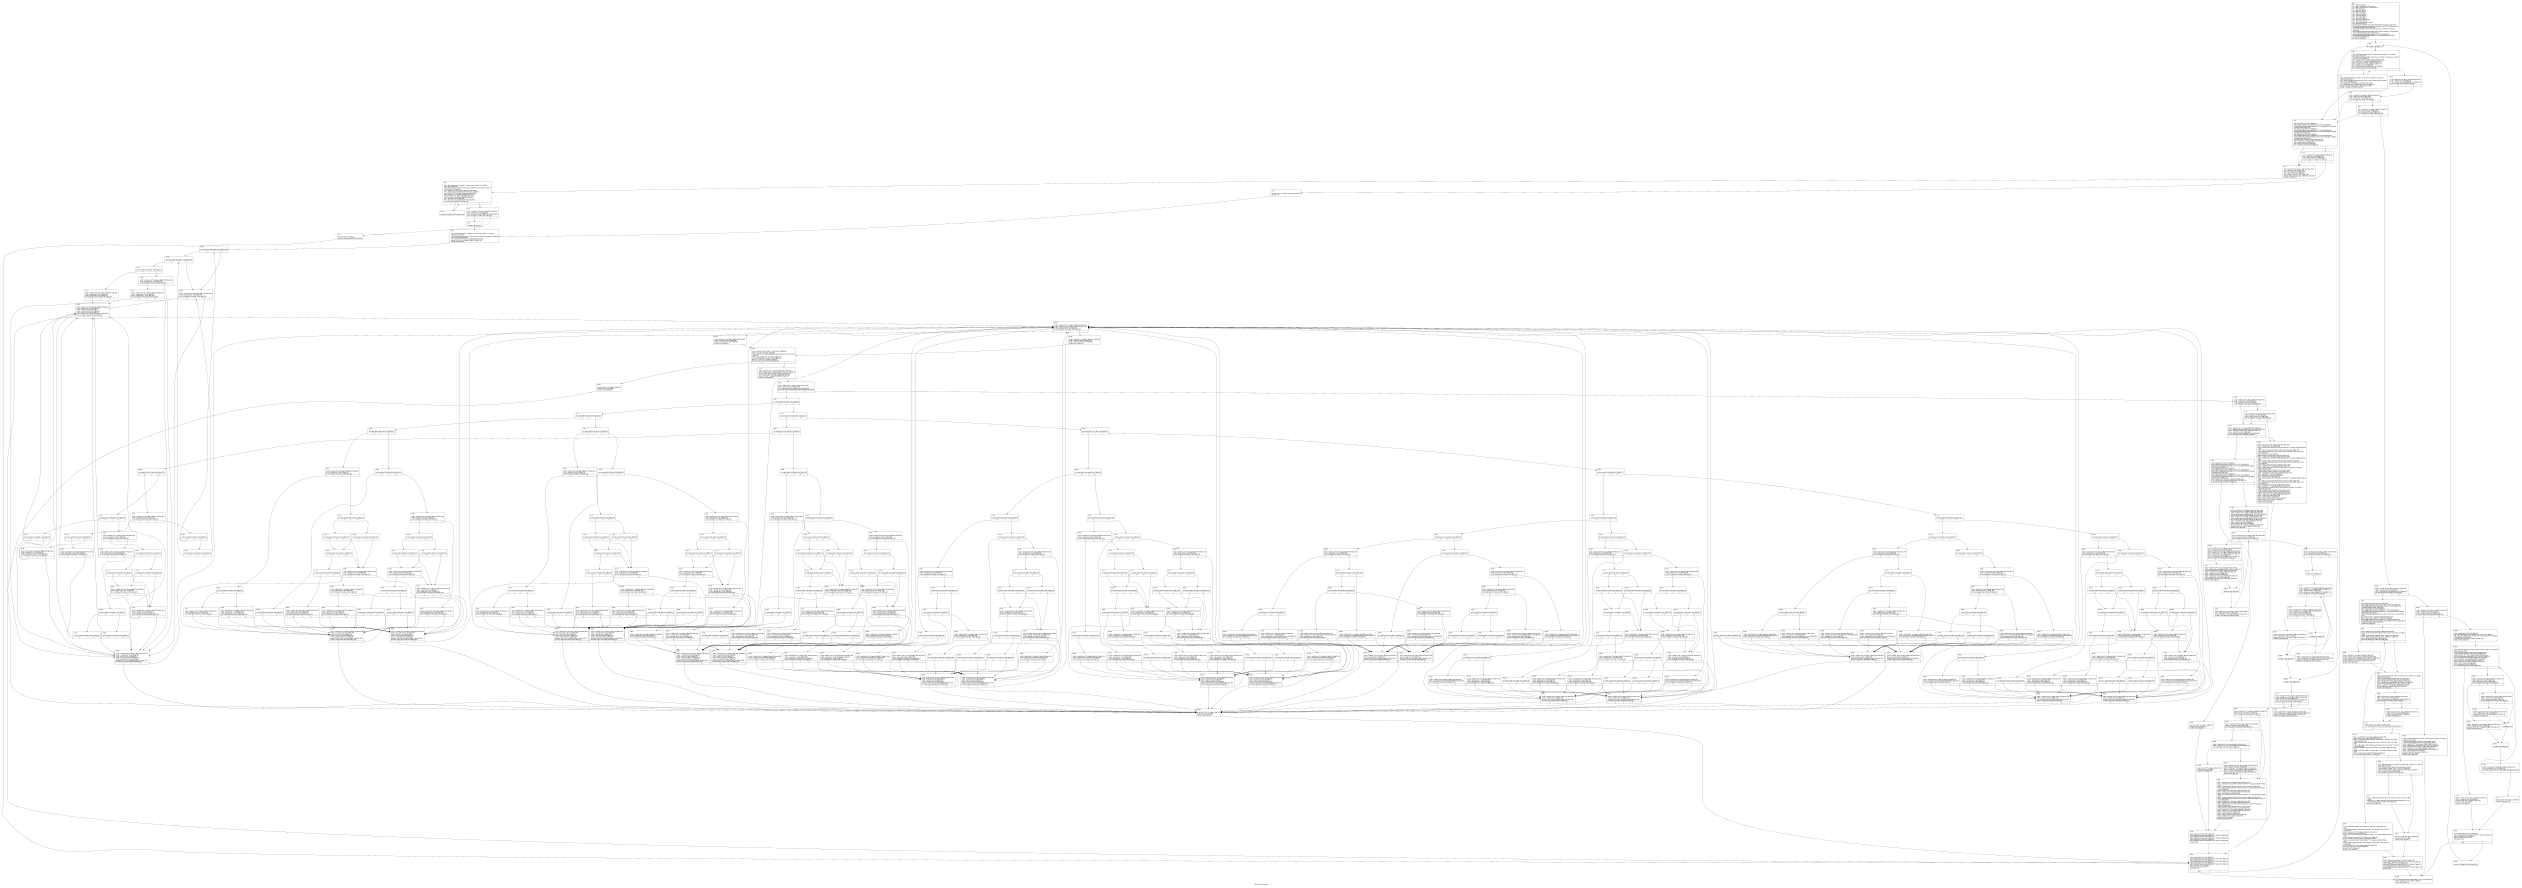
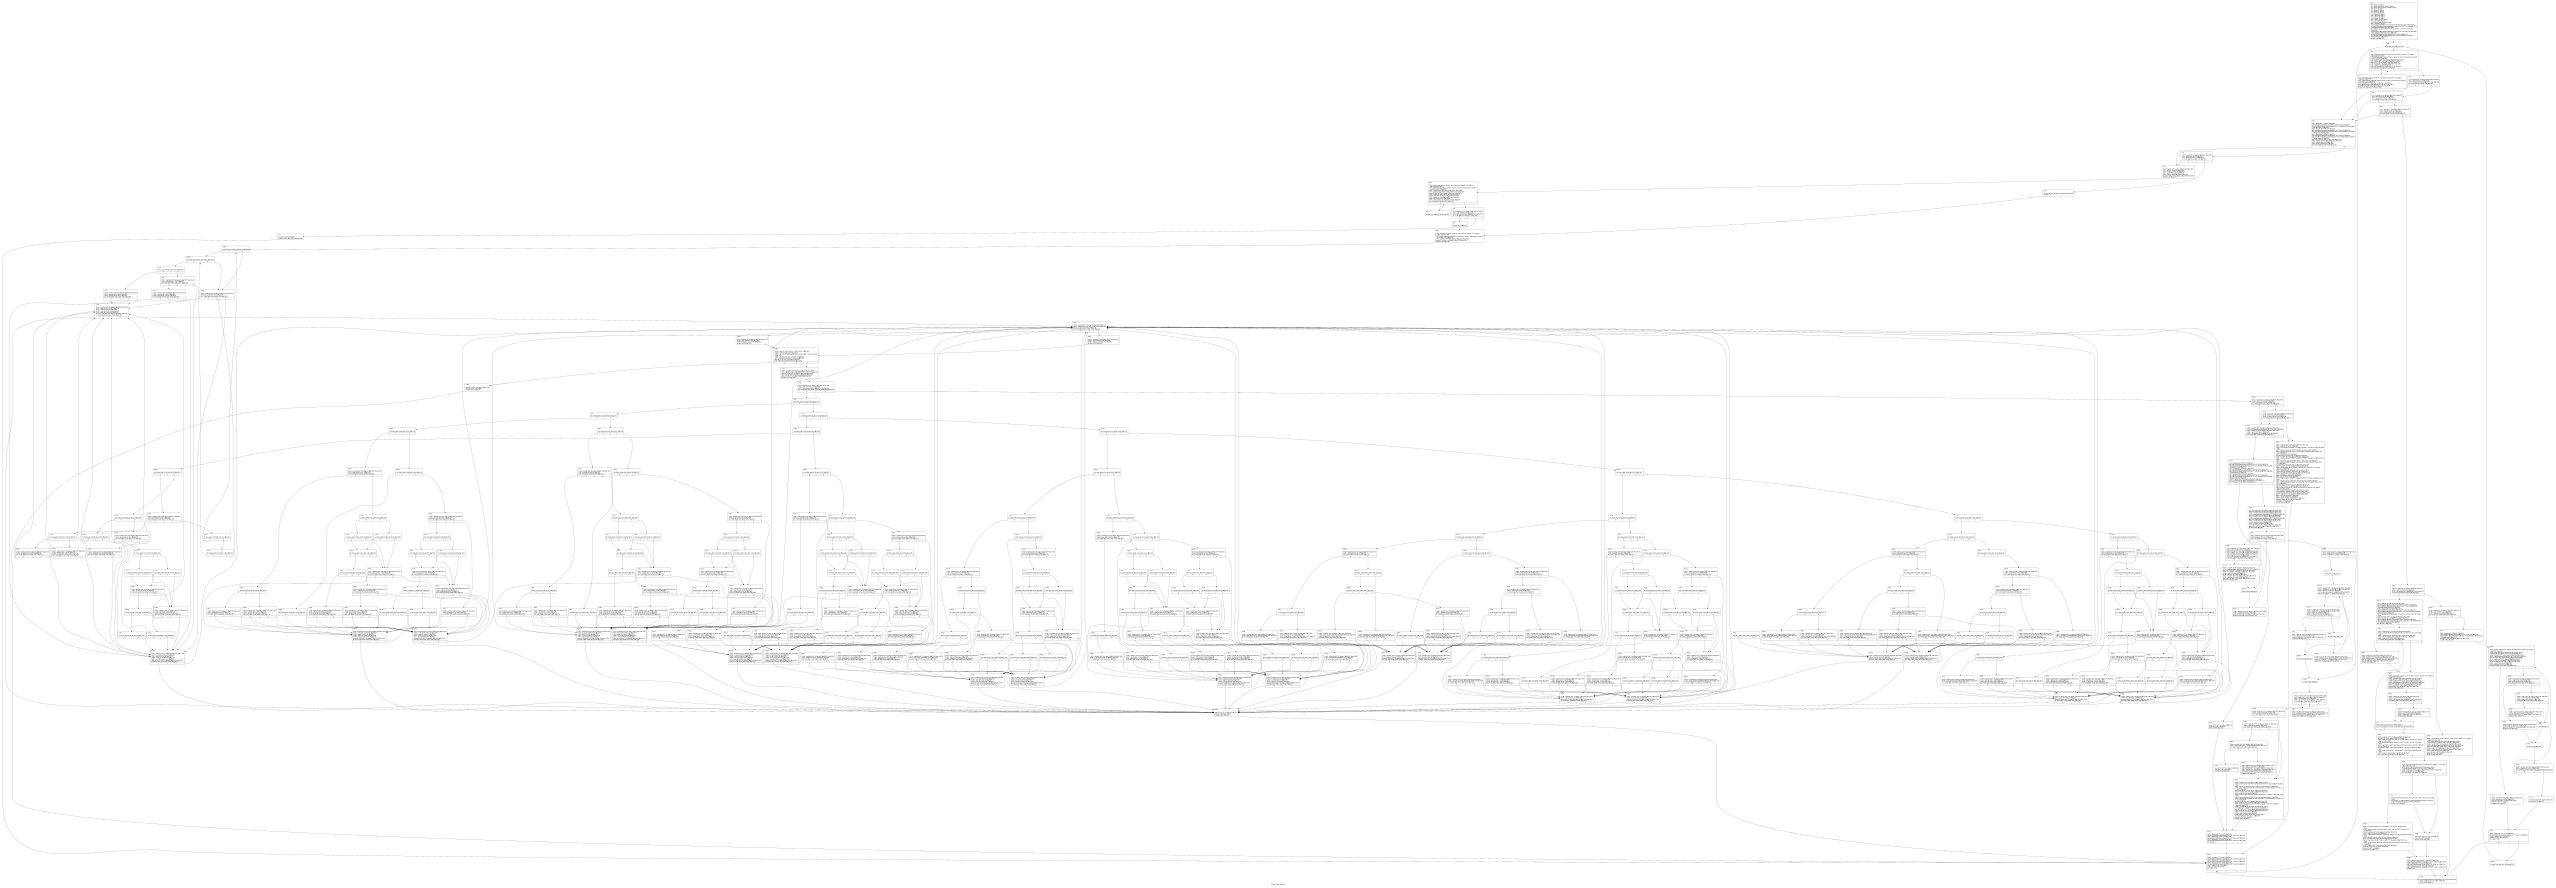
(1036, 657) -> none
